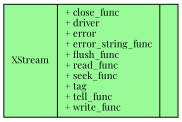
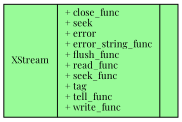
(83, 23) -> (79, 23)
